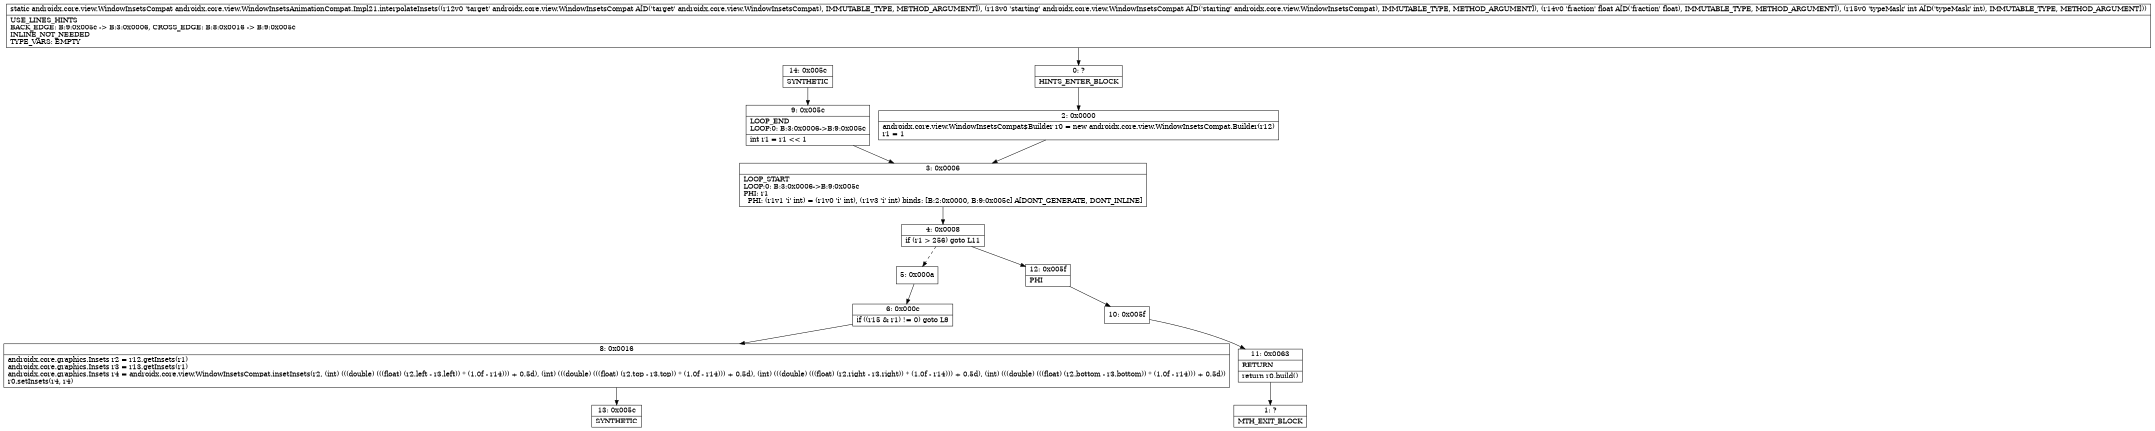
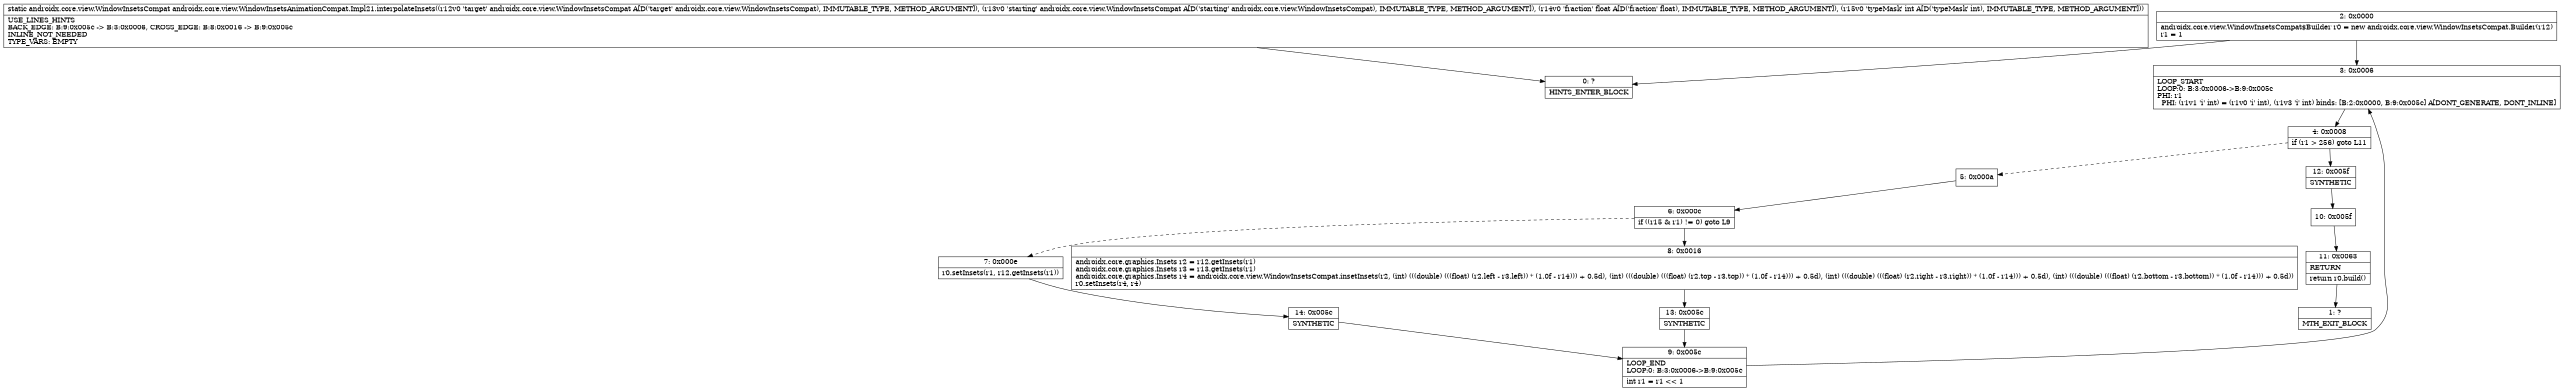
(1079, 97) -> (1934, 65)
none -> (1001, 268)
(1036, 281) -> (2331, 183)
none -> (1685, 336)
